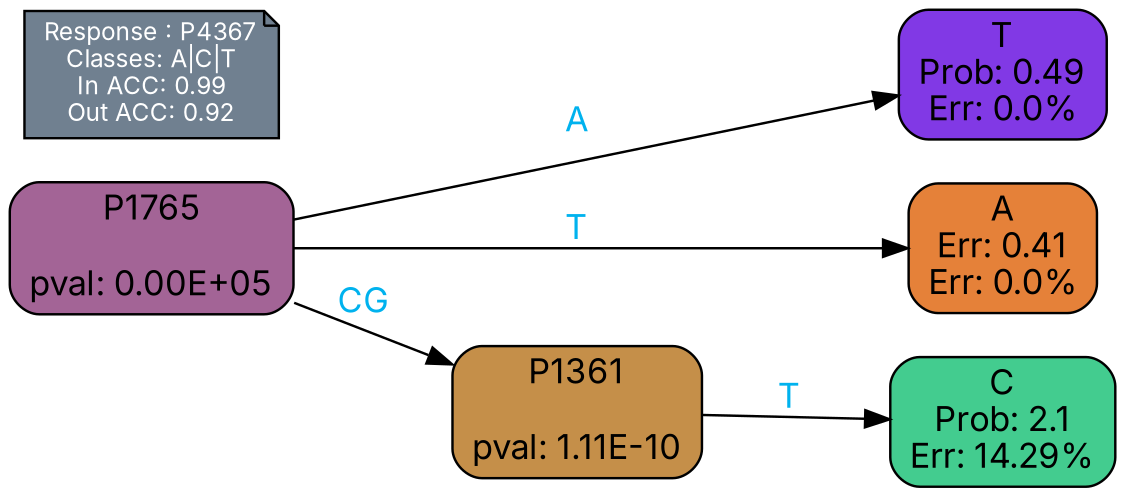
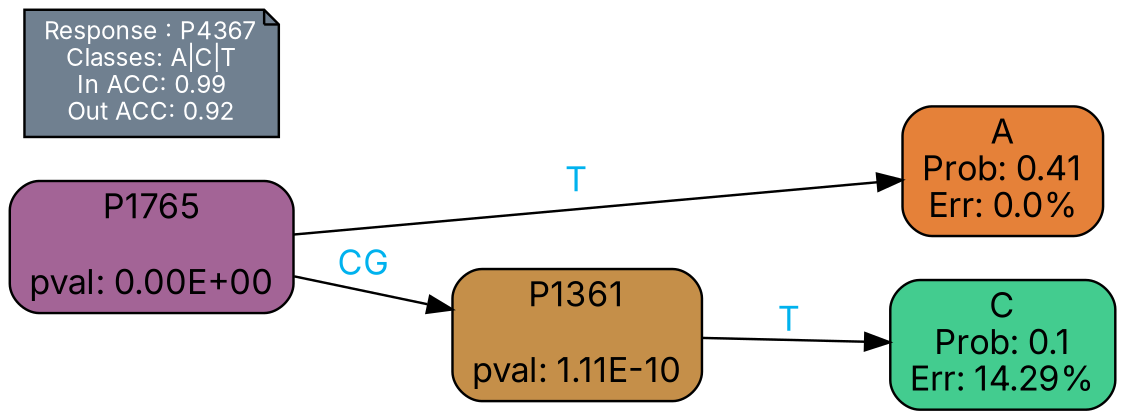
(1003, 75) -> none
(152, 248) -> (152, 247)
(1003, 248) -> (1003, 171)
(1003, 422) -> (1003, 345)
